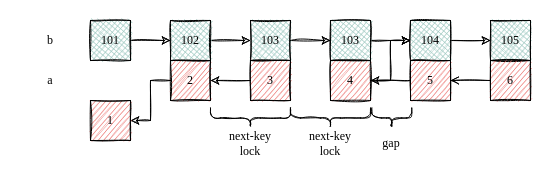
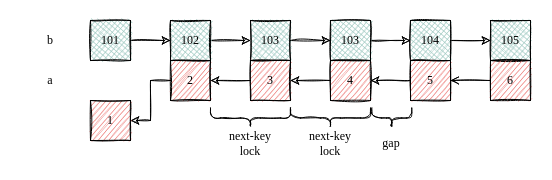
(391, 61) -> (313, 81)
